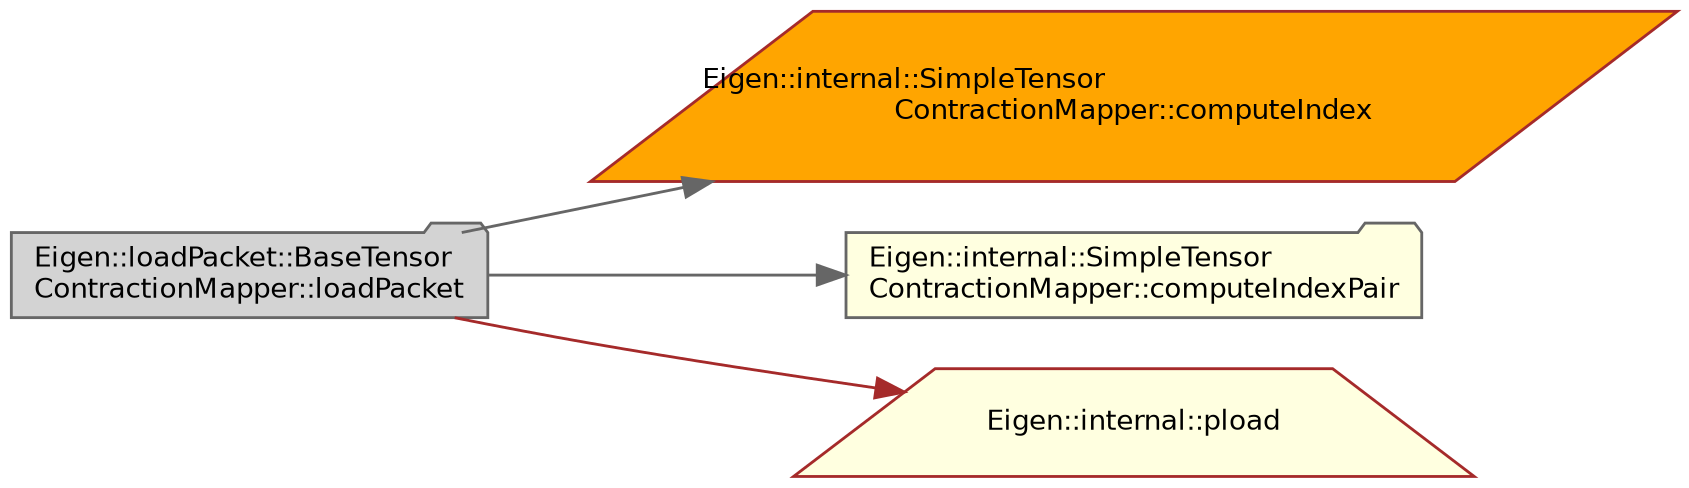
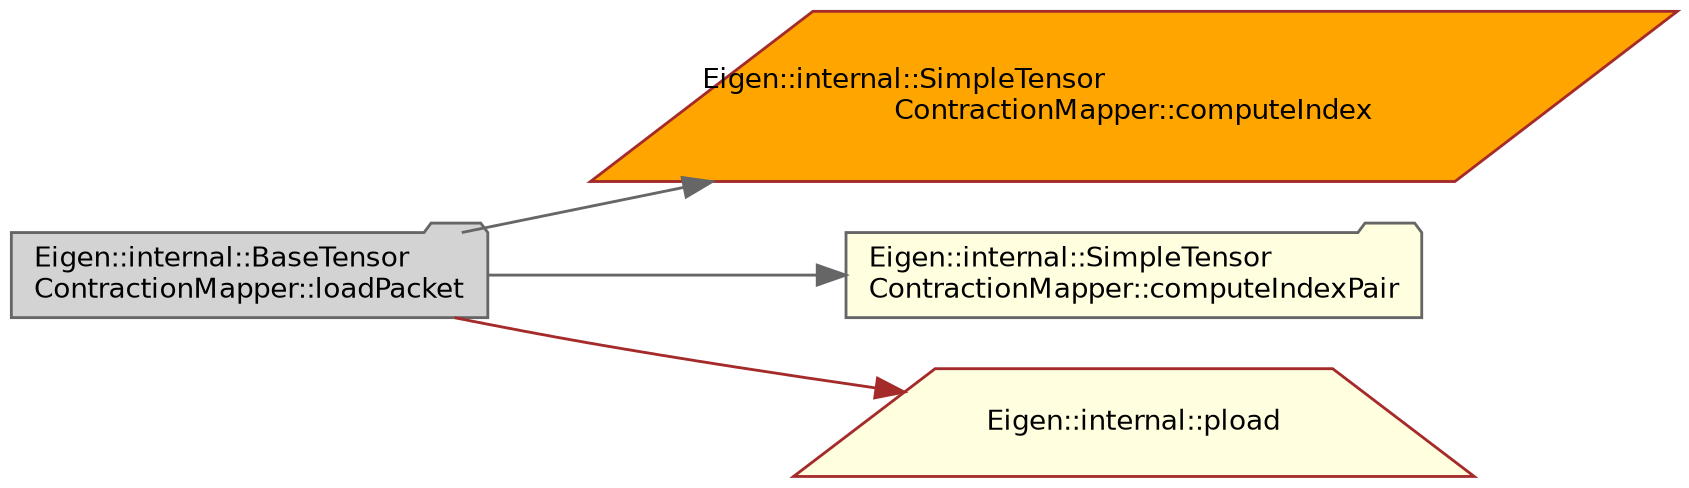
(250, 275) -> (250, 275)
